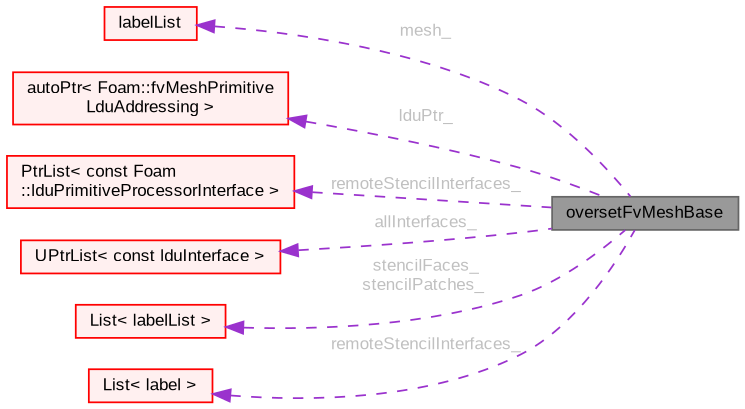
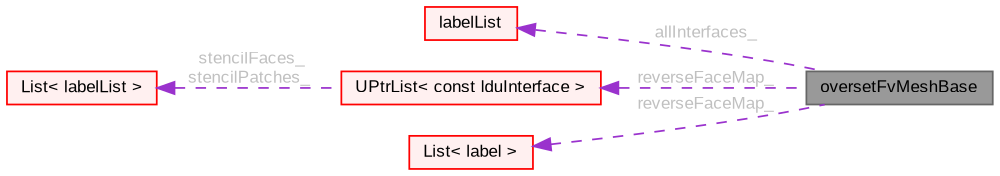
(423, 31) -> (704, 33)
(151, 98) -> none
(151, 182) -> none
(423, 223) -> (704, 78)
(445, 315) -> (258, 88)
(423, 345) -> (704, 104)
